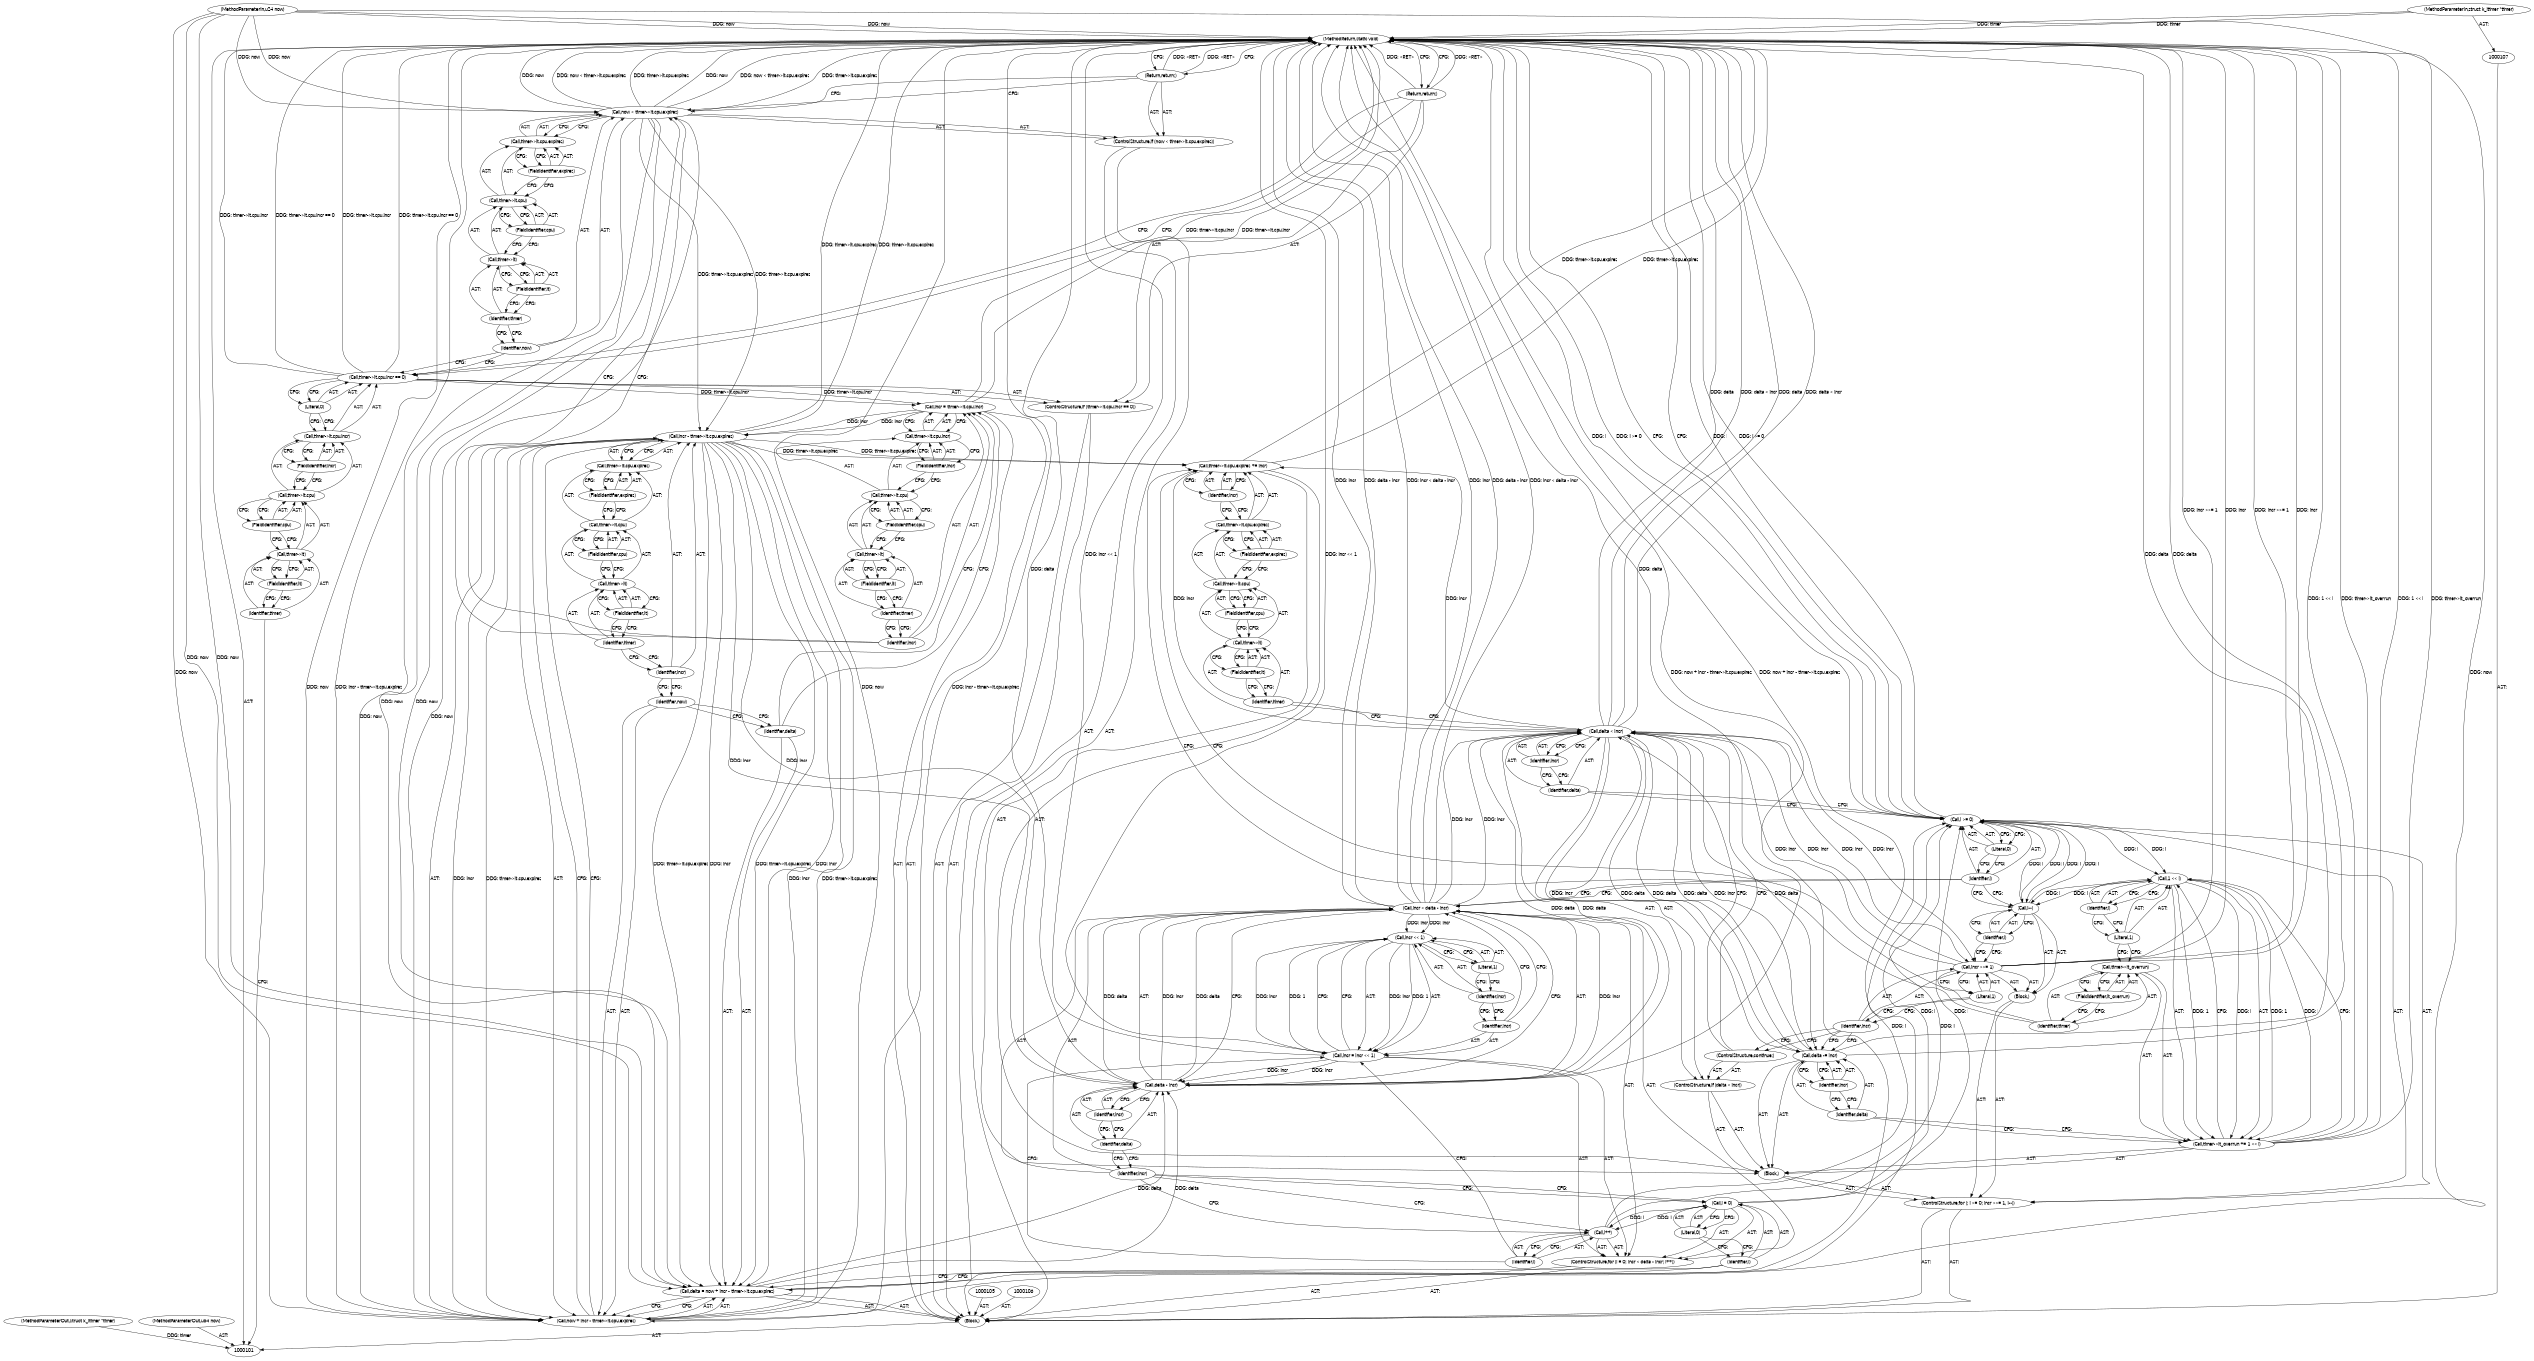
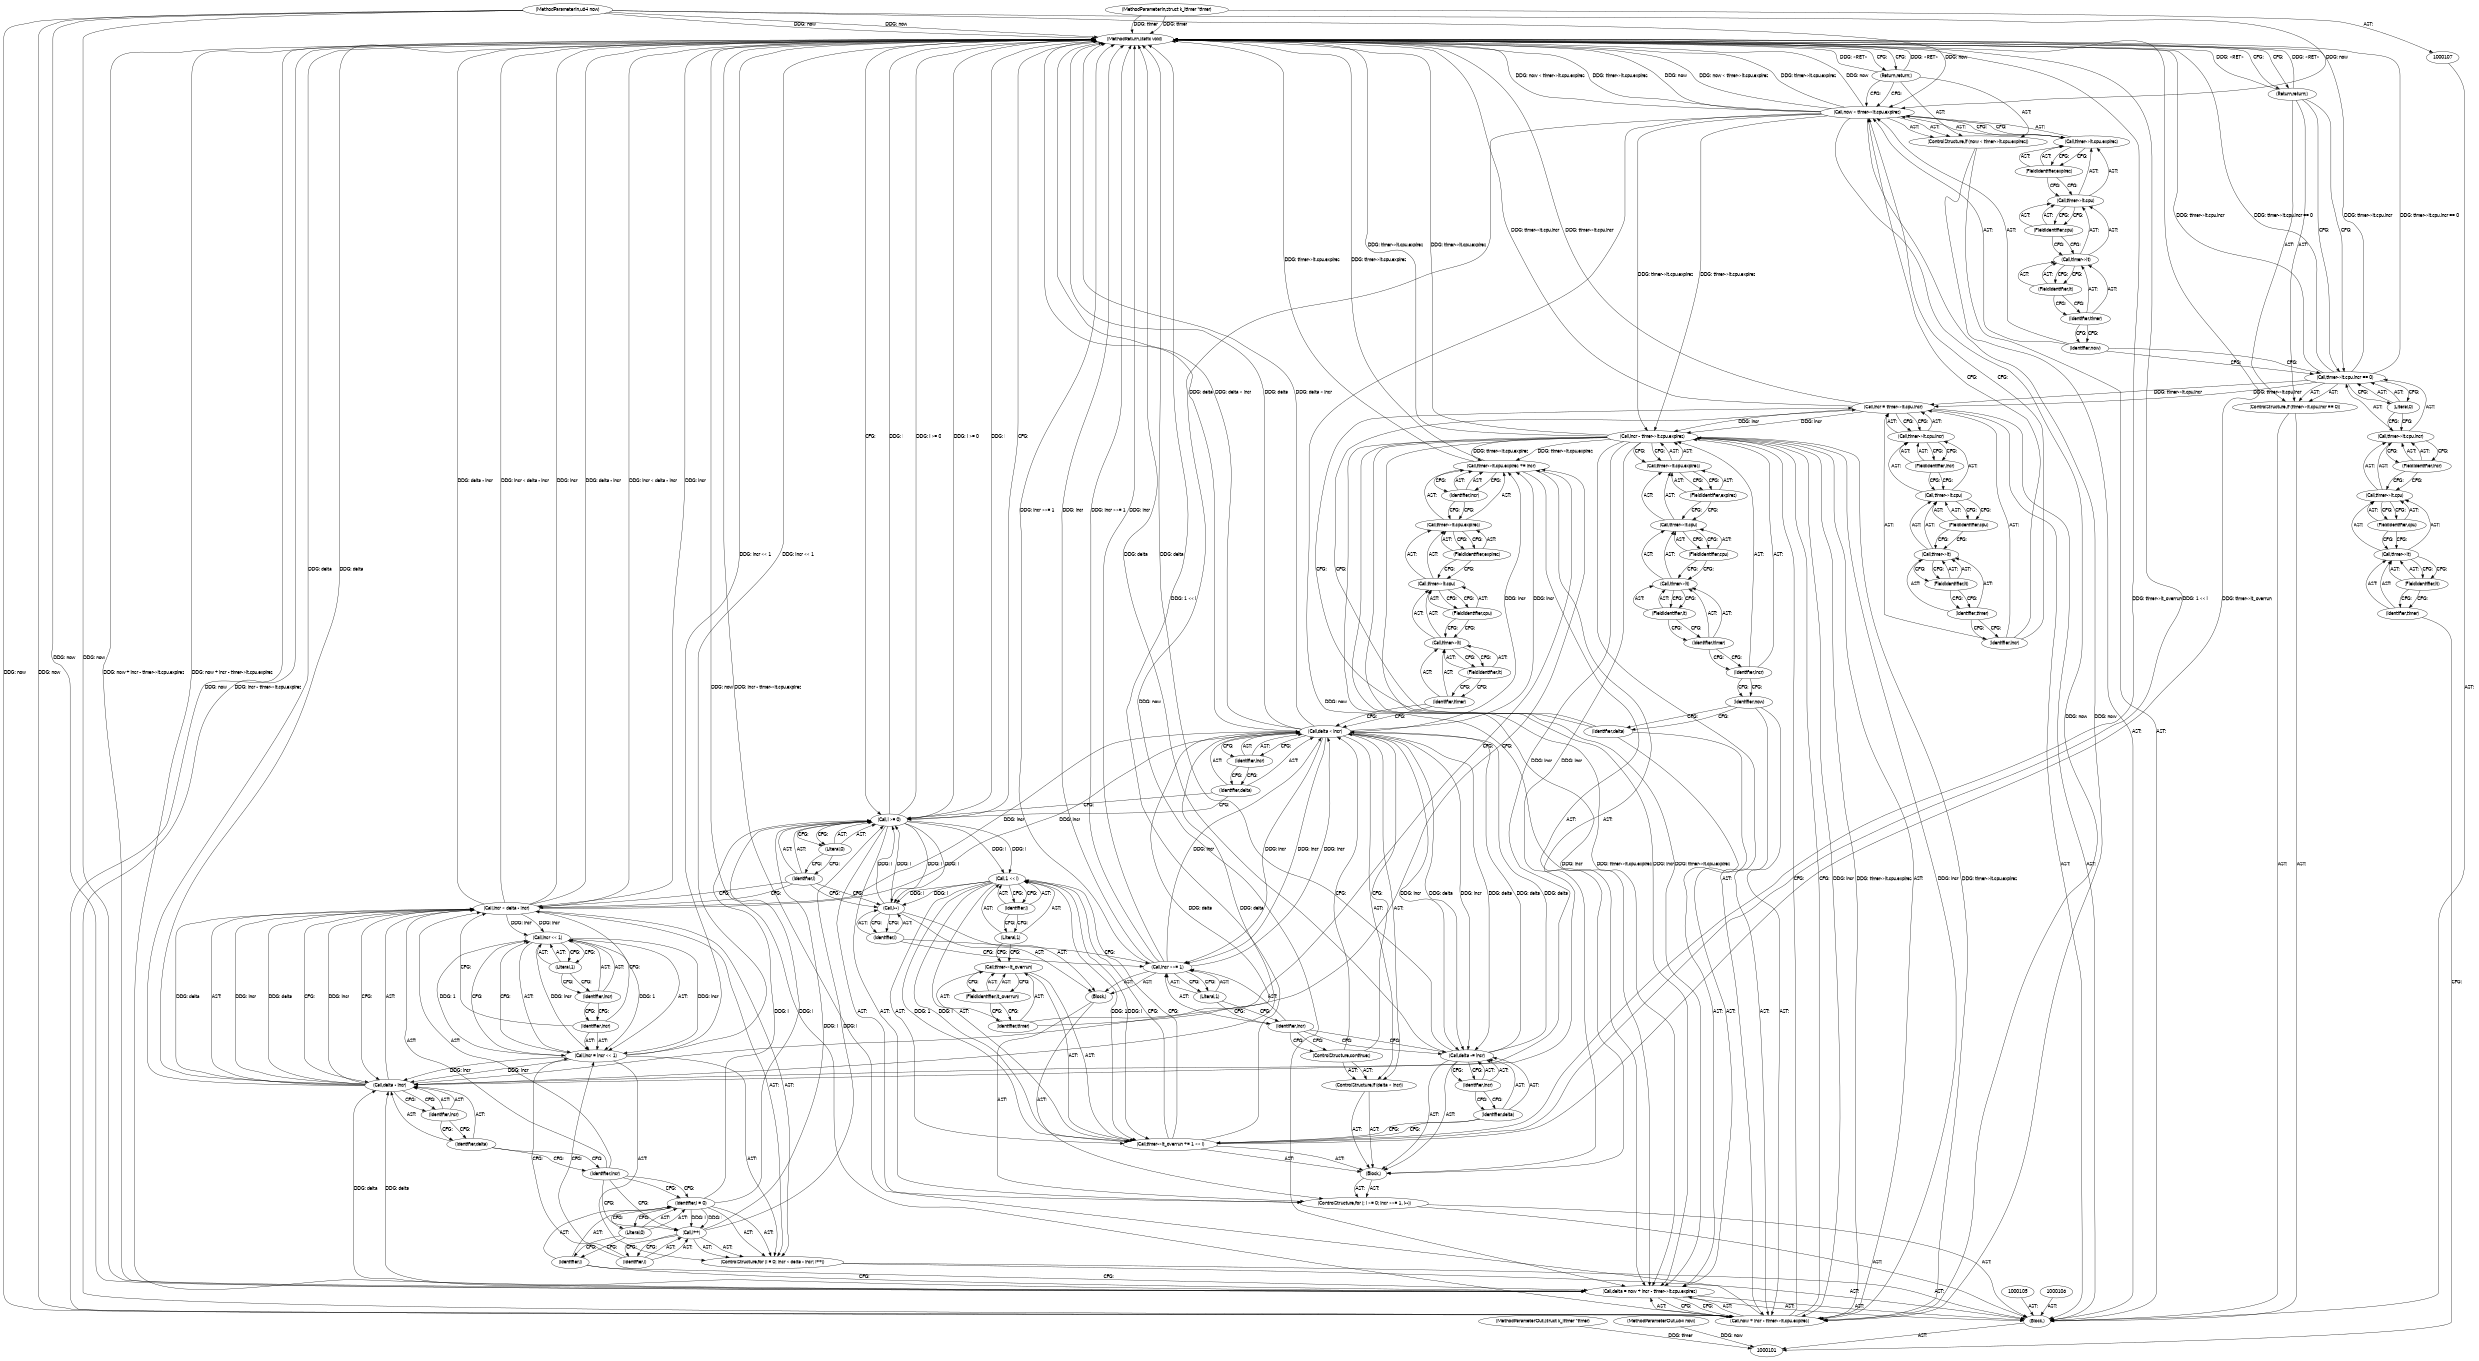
(253, 10) -> (568, 10)
(212, 152) -> none
(1722, 1203) -> (691, 1203)
(224, 1336) -> (1732, 1336)
